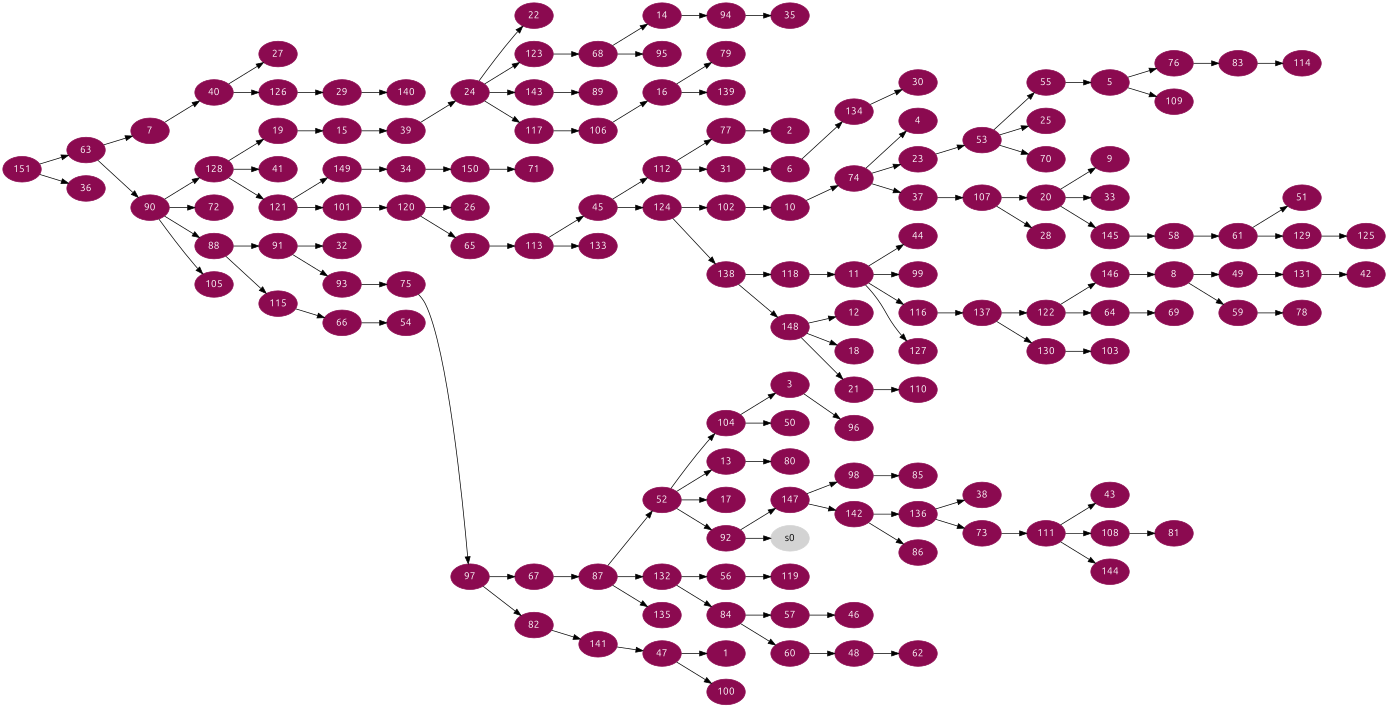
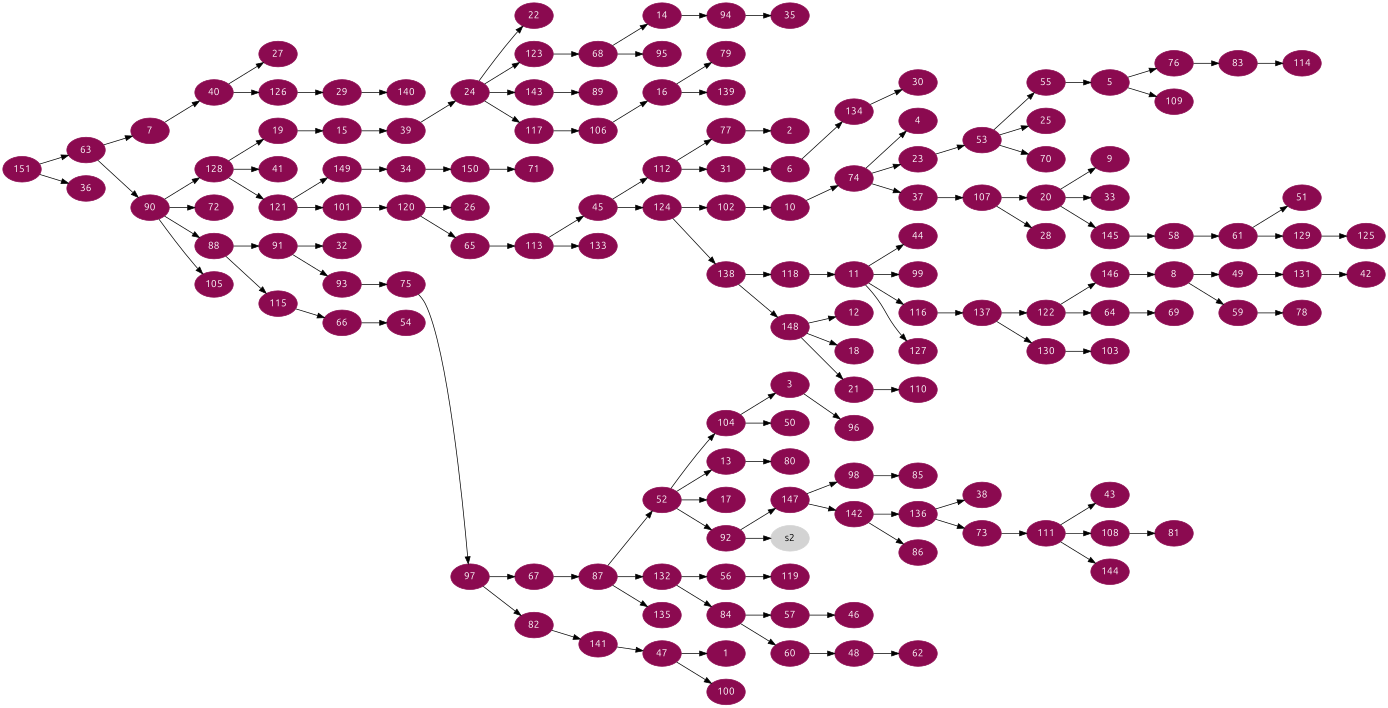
(790, 538) -> (790, 538)
